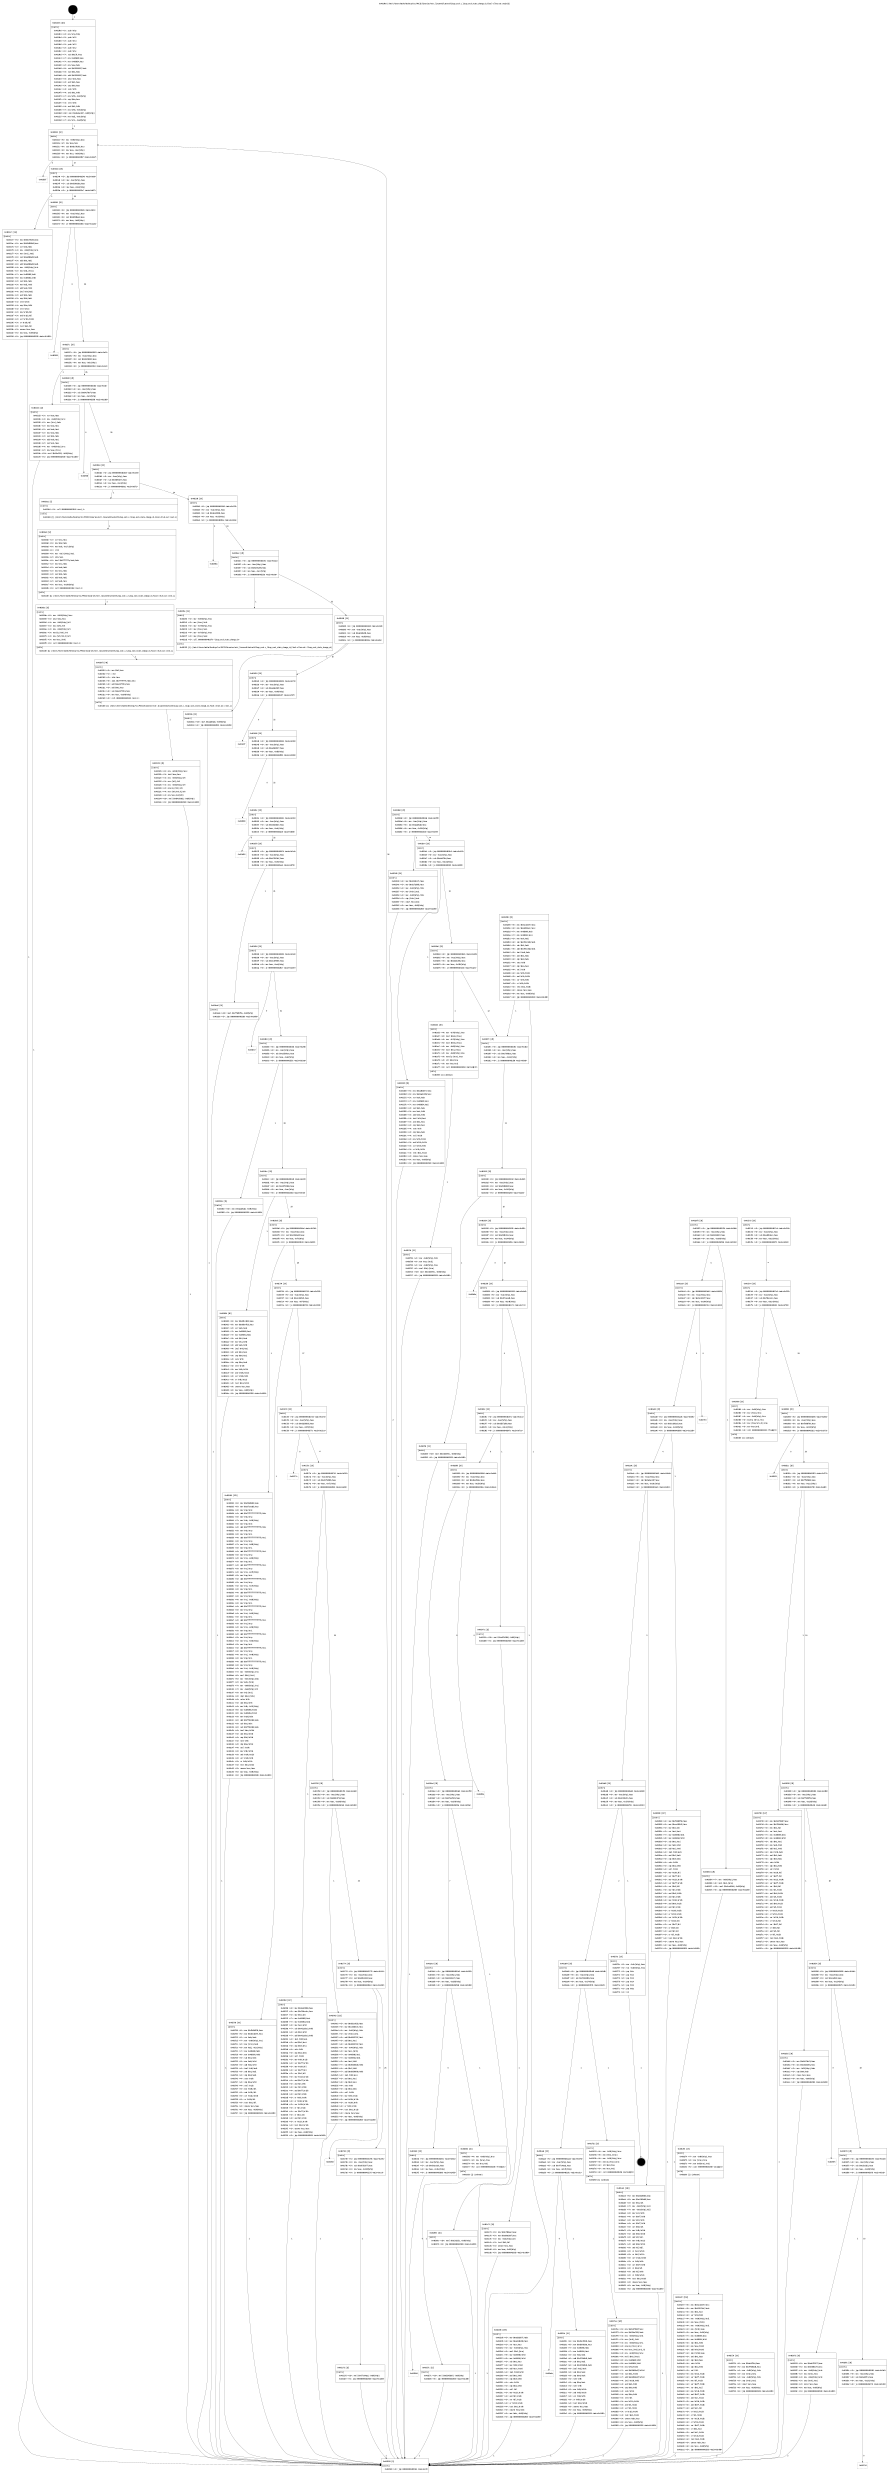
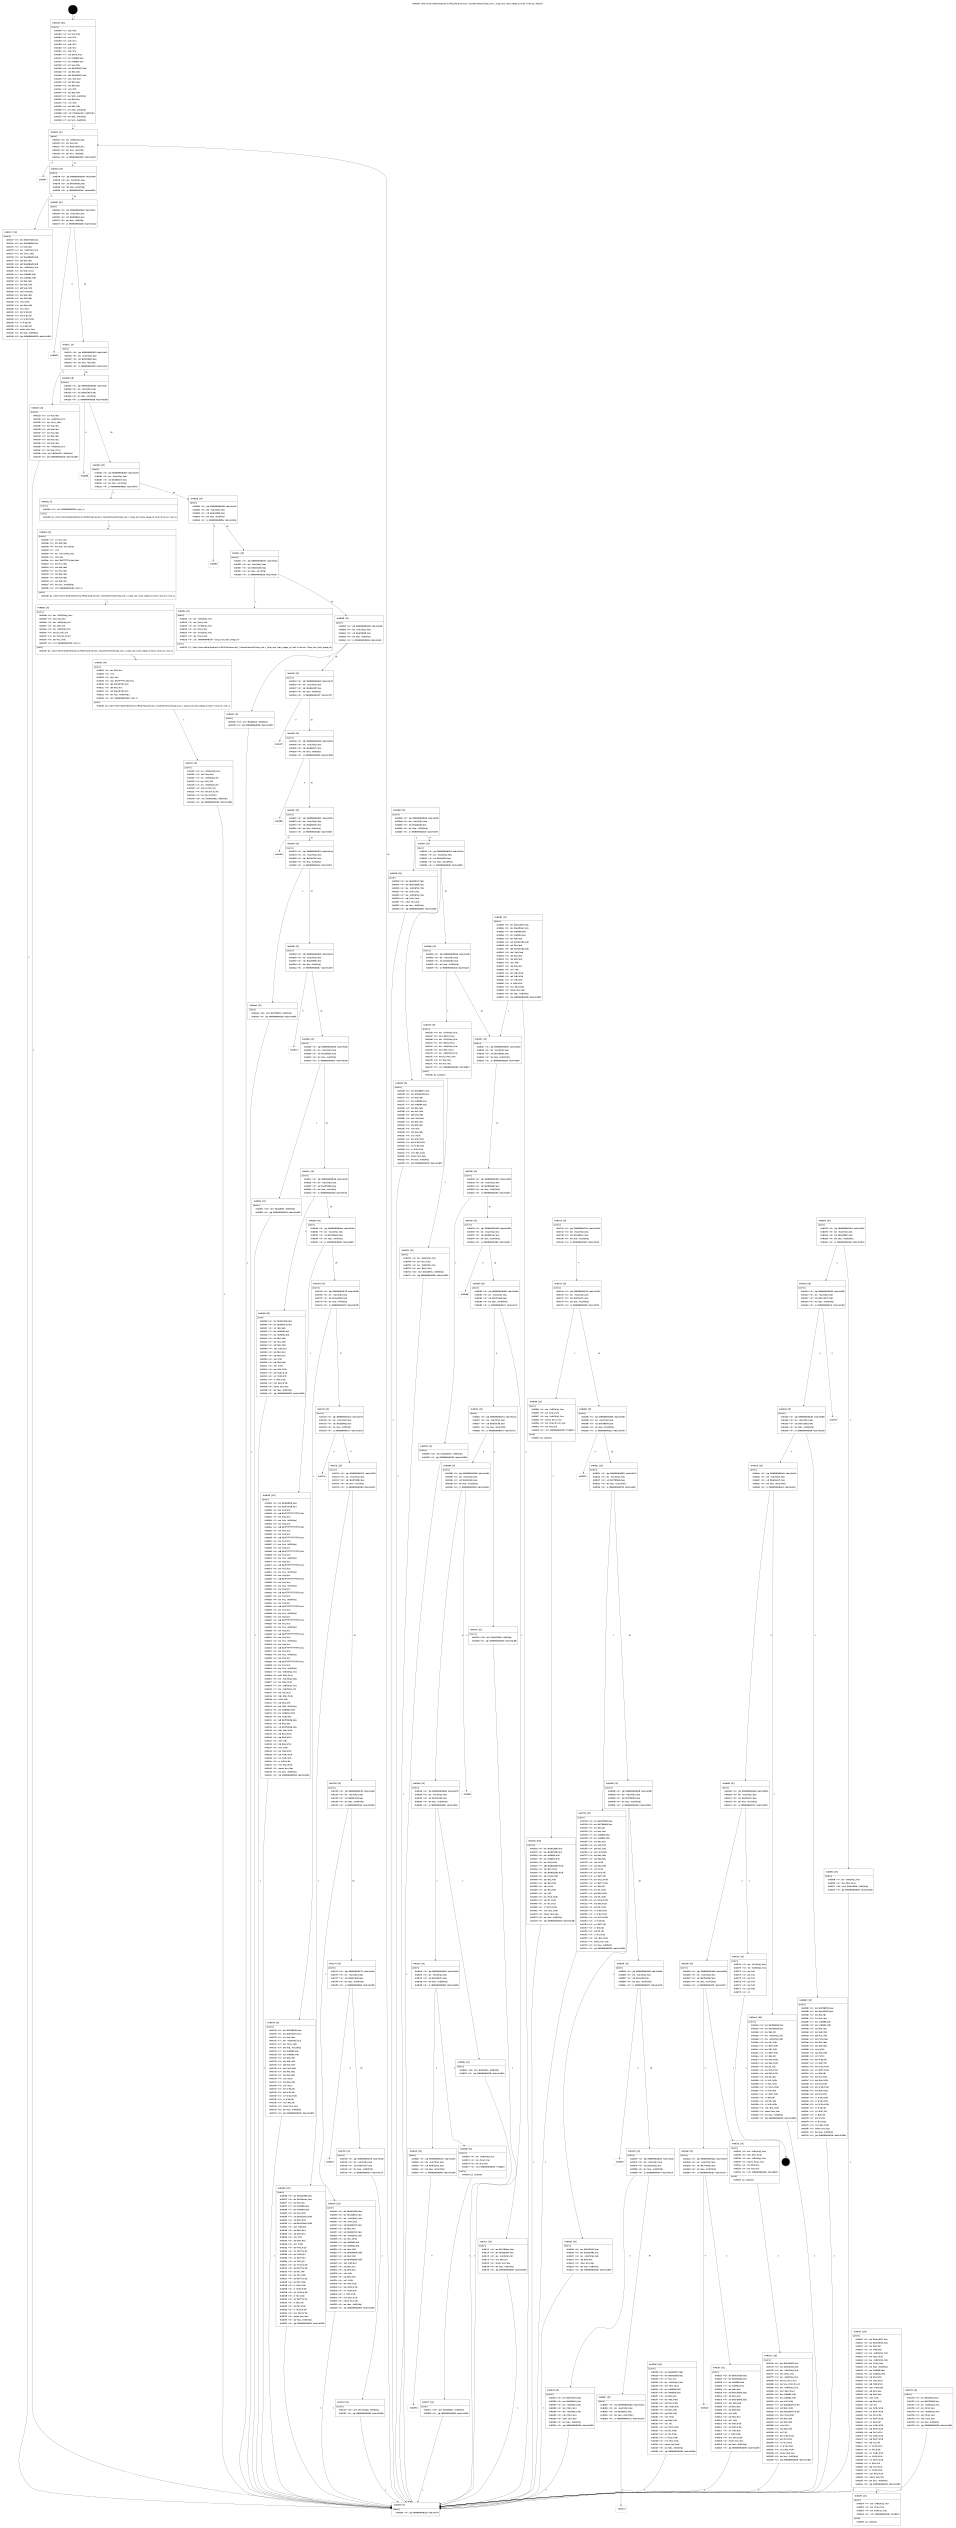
none -> (551, 1881)
(699, 2236) -> (877, 2490)
